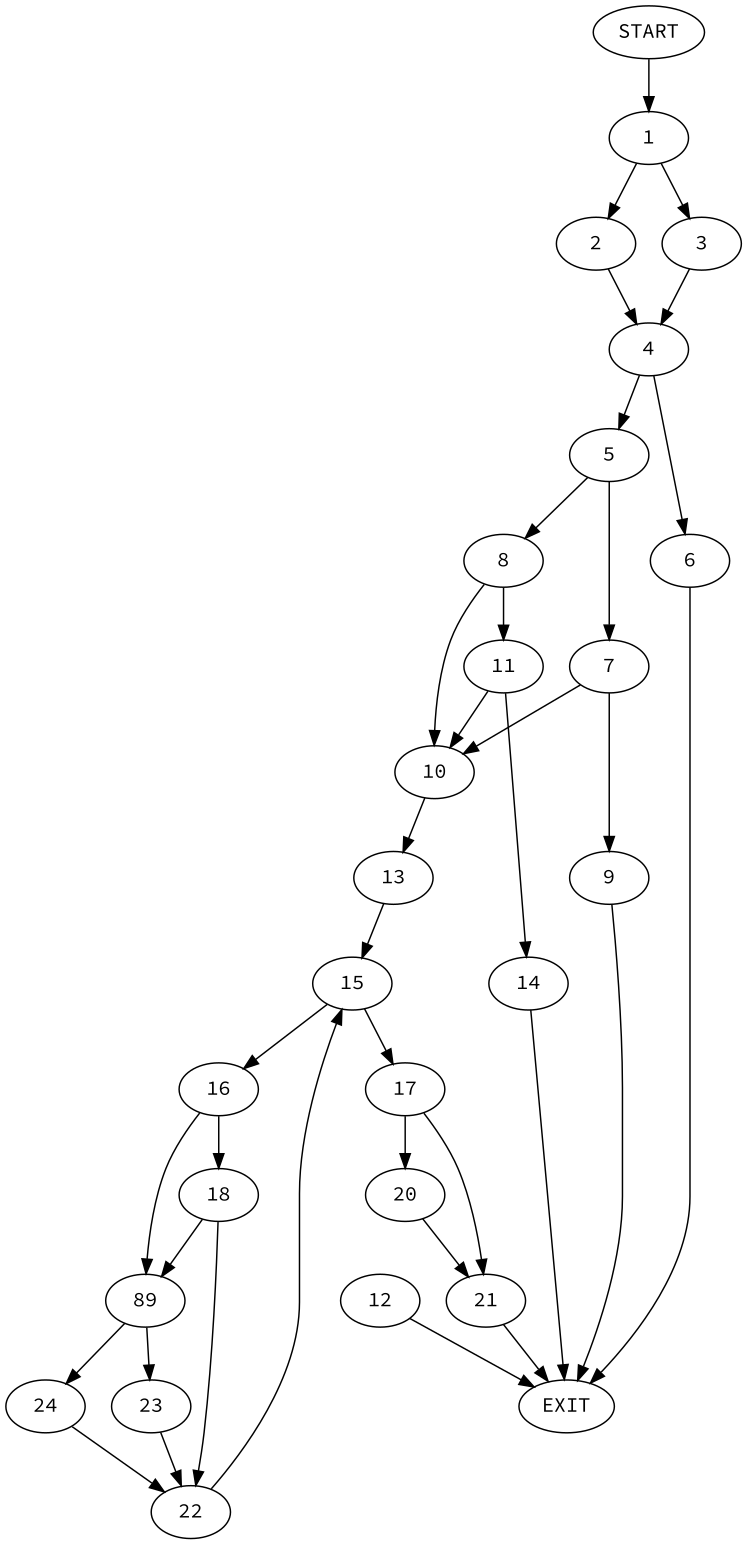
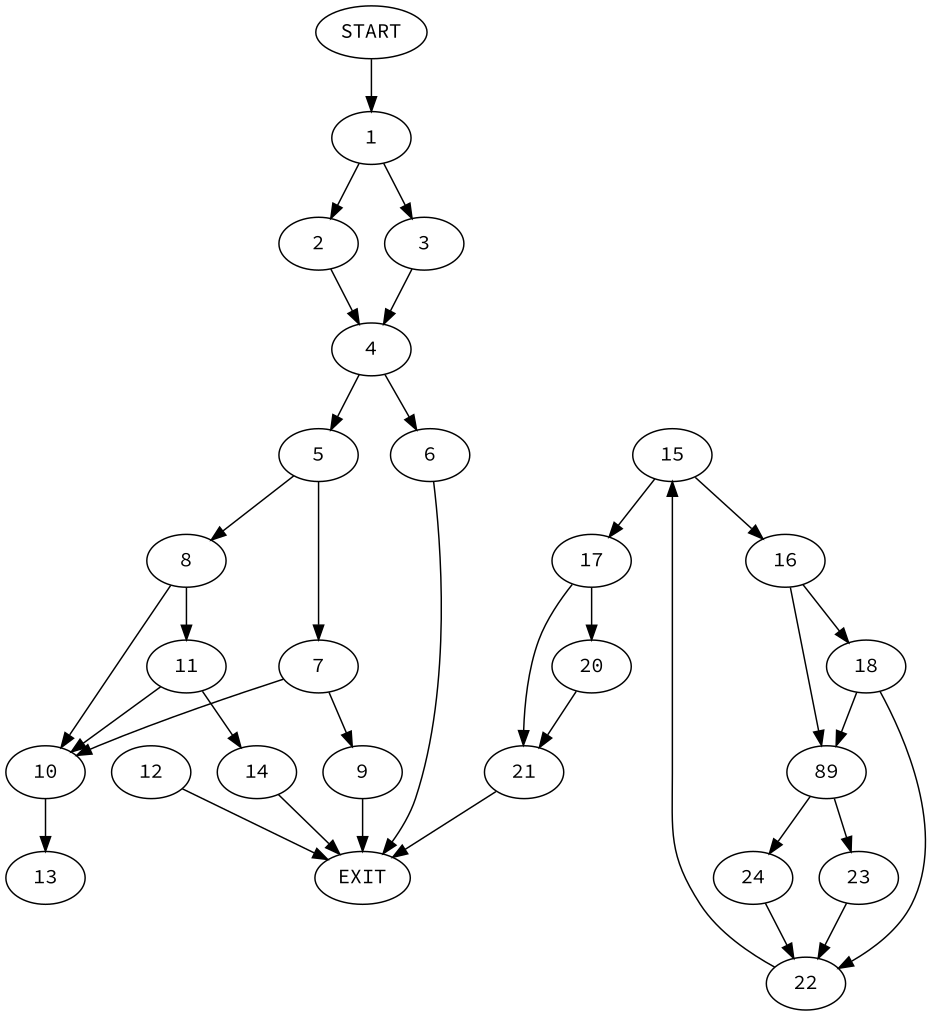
(376, 924) -> none
